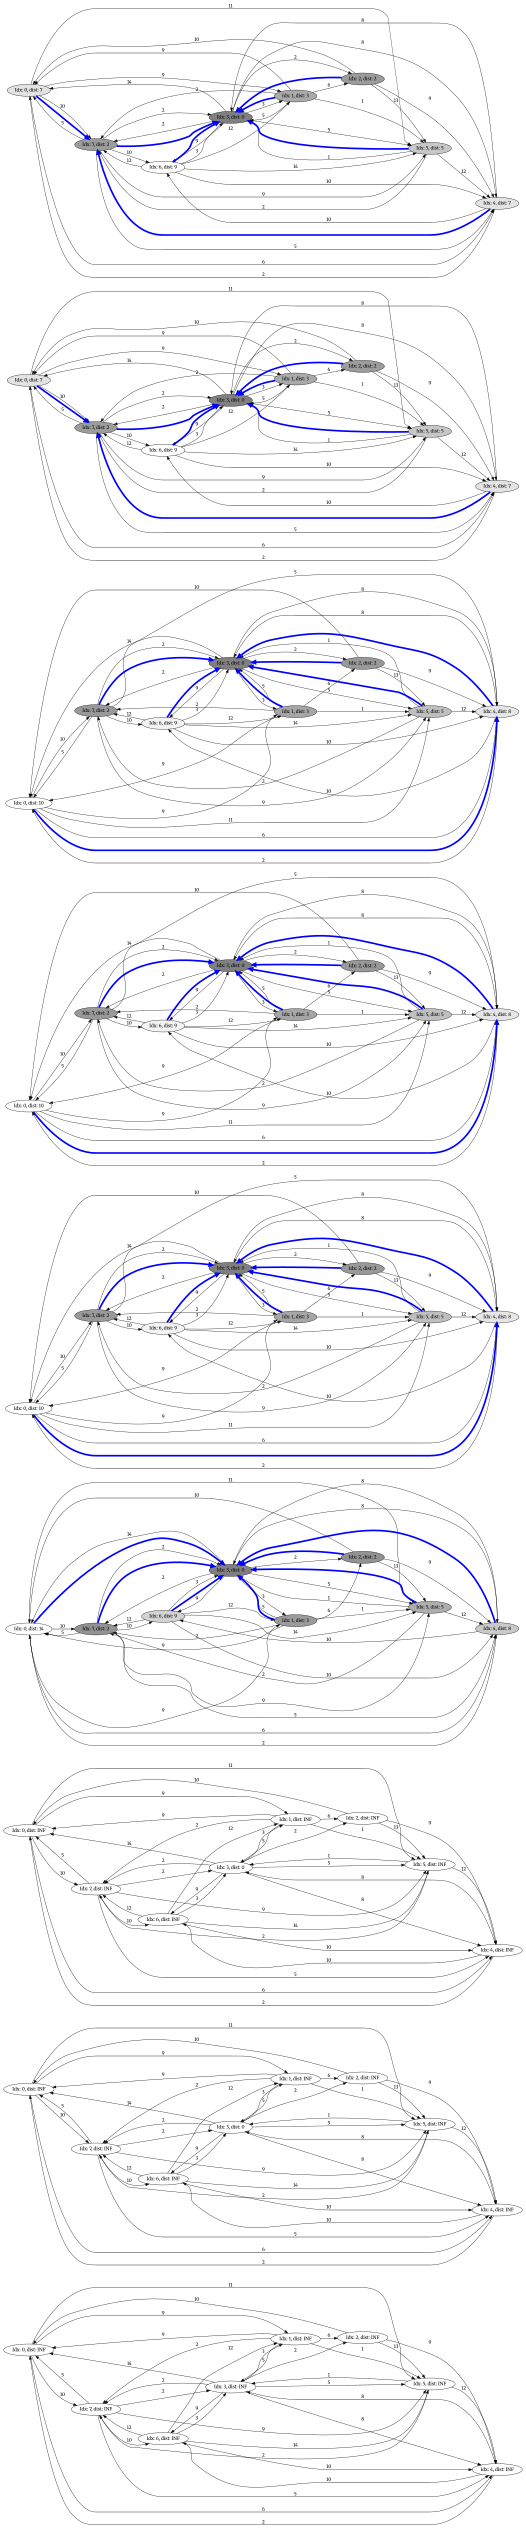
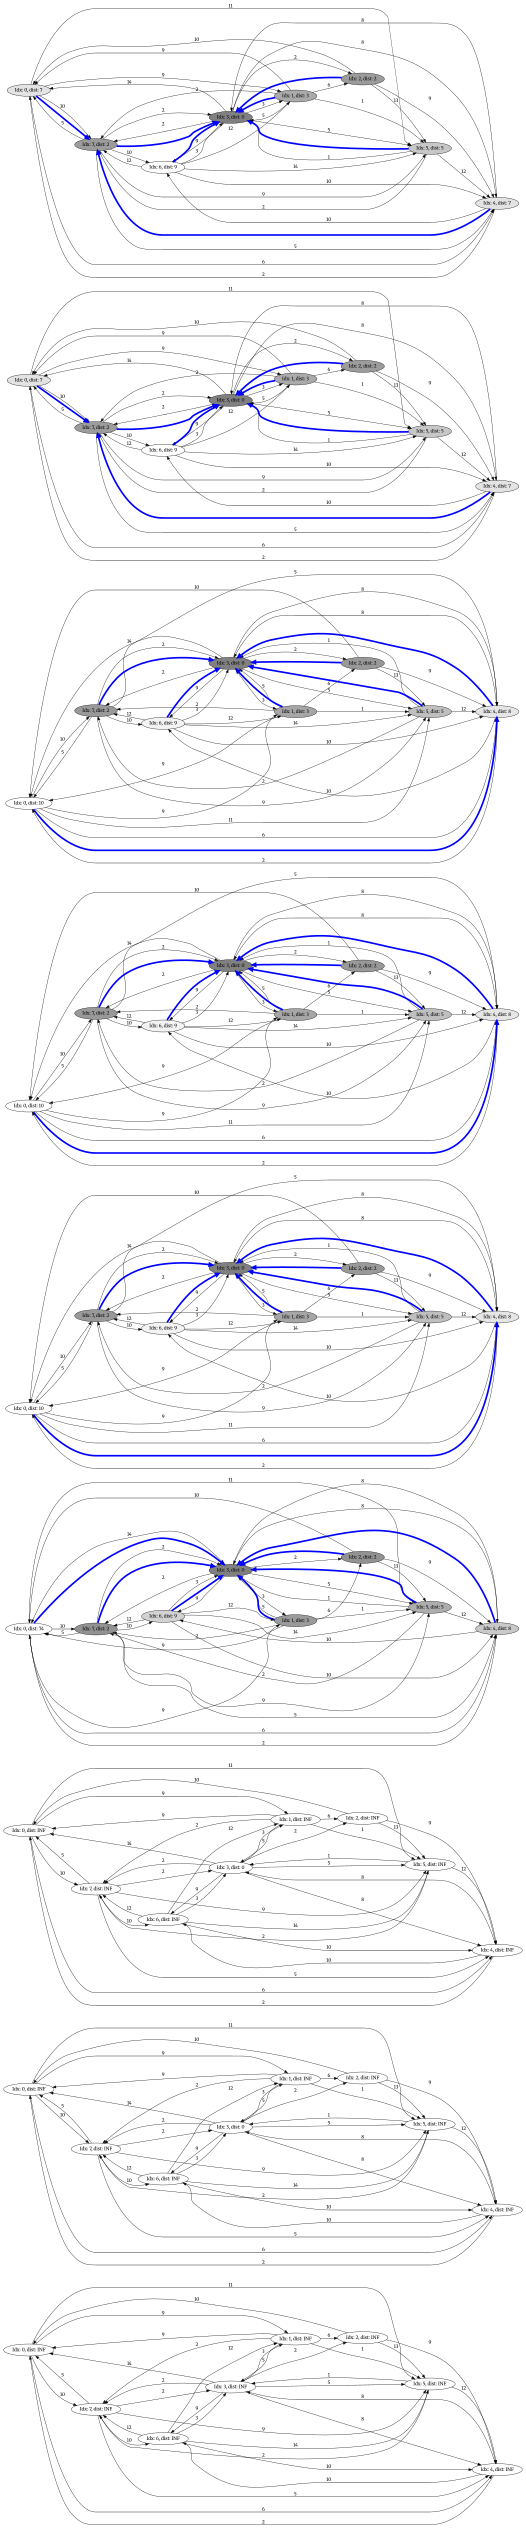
(29, 1629) -> (29, 1629)
